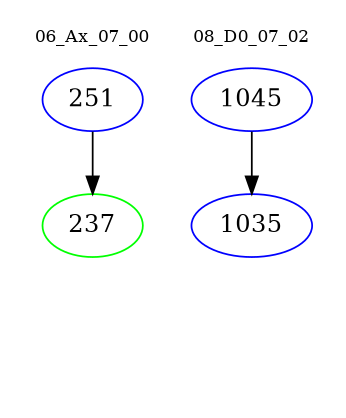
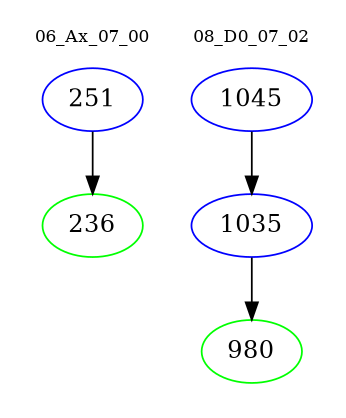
(93, 226) -> (93, 226)
none -> (252, 351)
